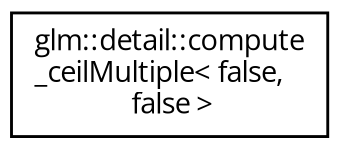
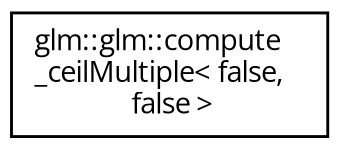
(170, 75) -> (170, 75)
